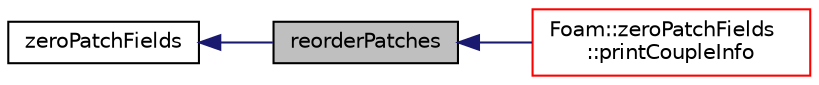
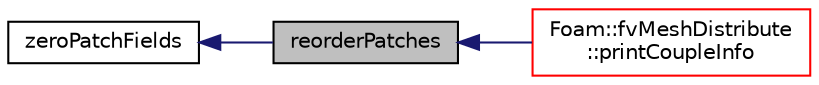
(671, 42) -> (671, 42)
